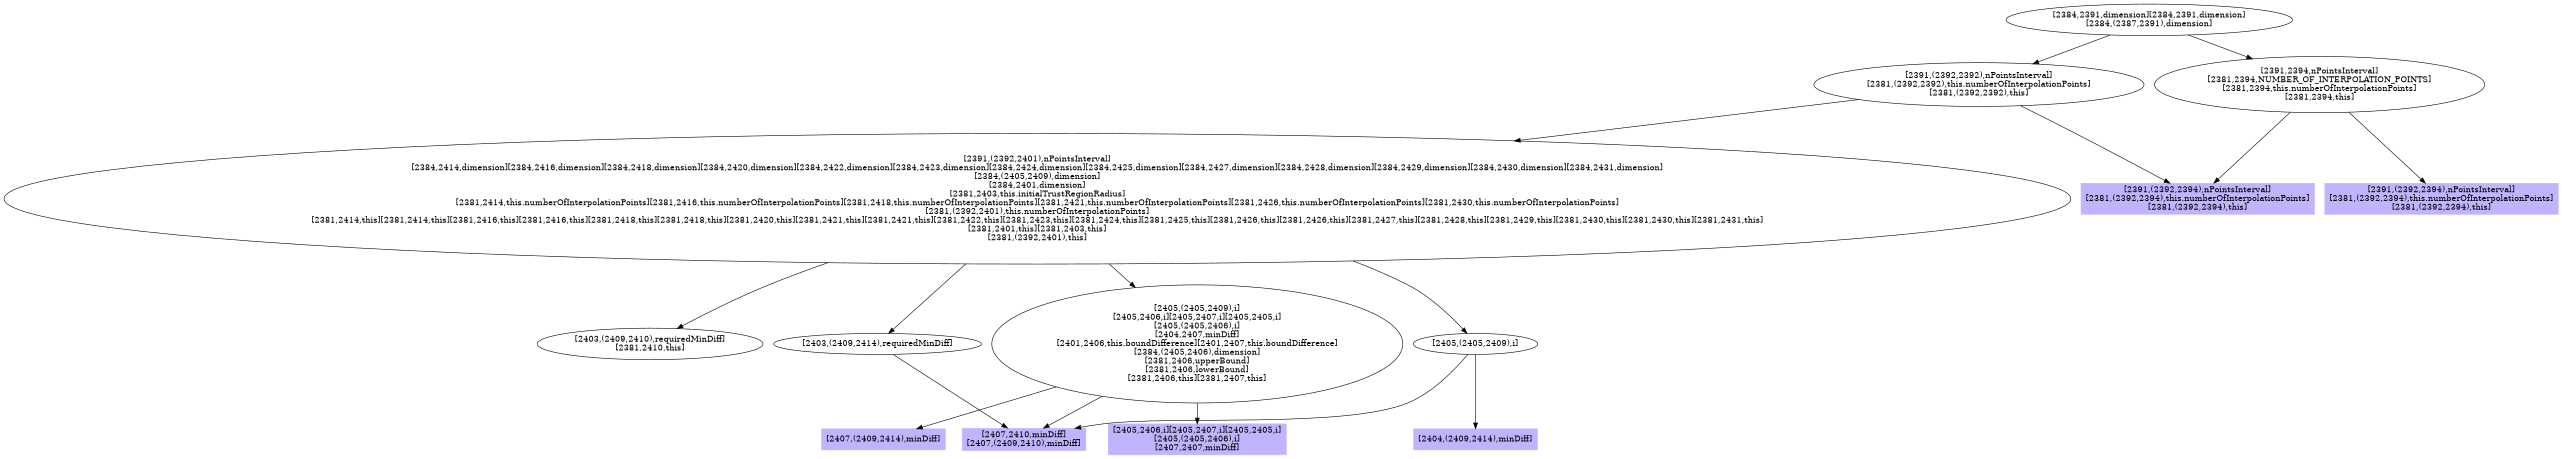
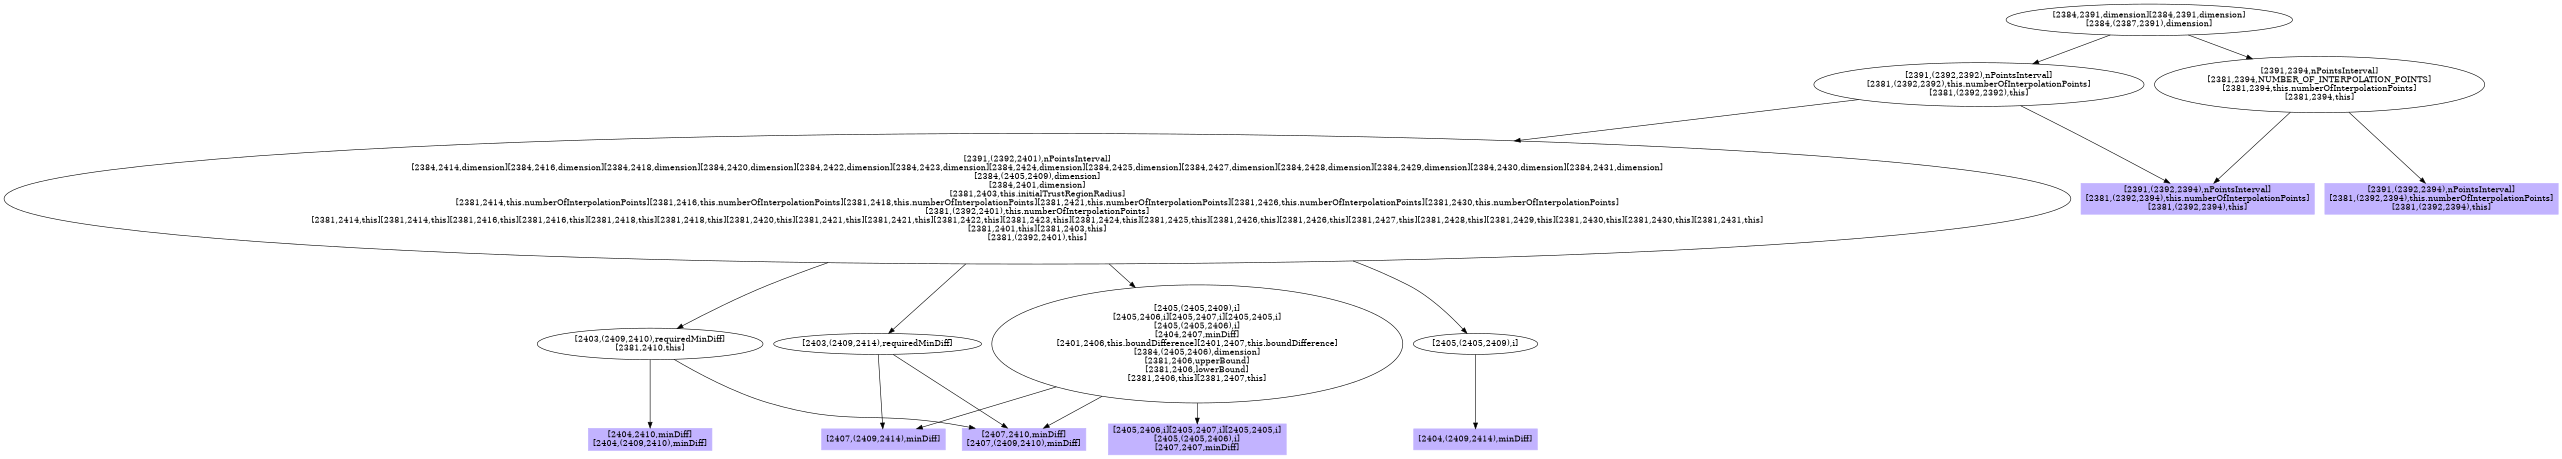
none -> (880, 389)
(1284, 419) -> (816, 414)
none -> (650, 439)
